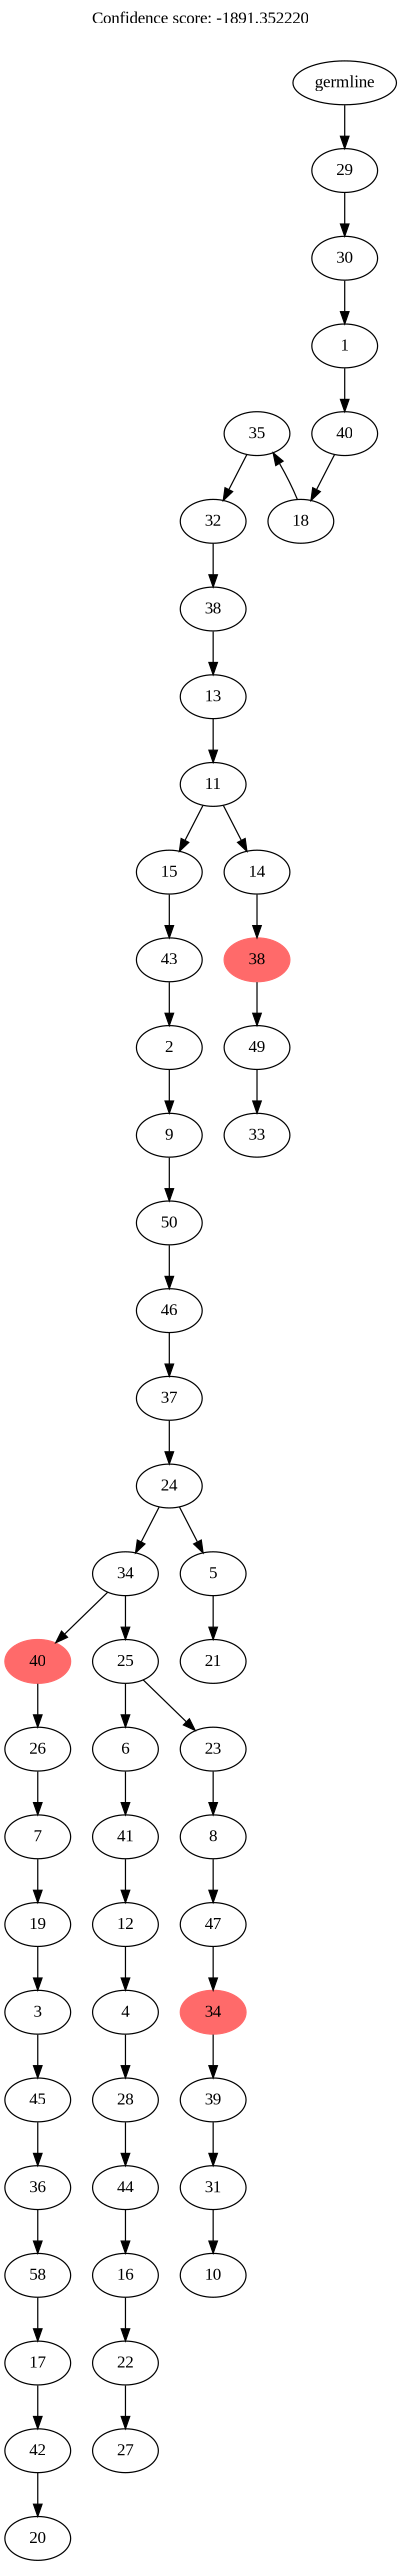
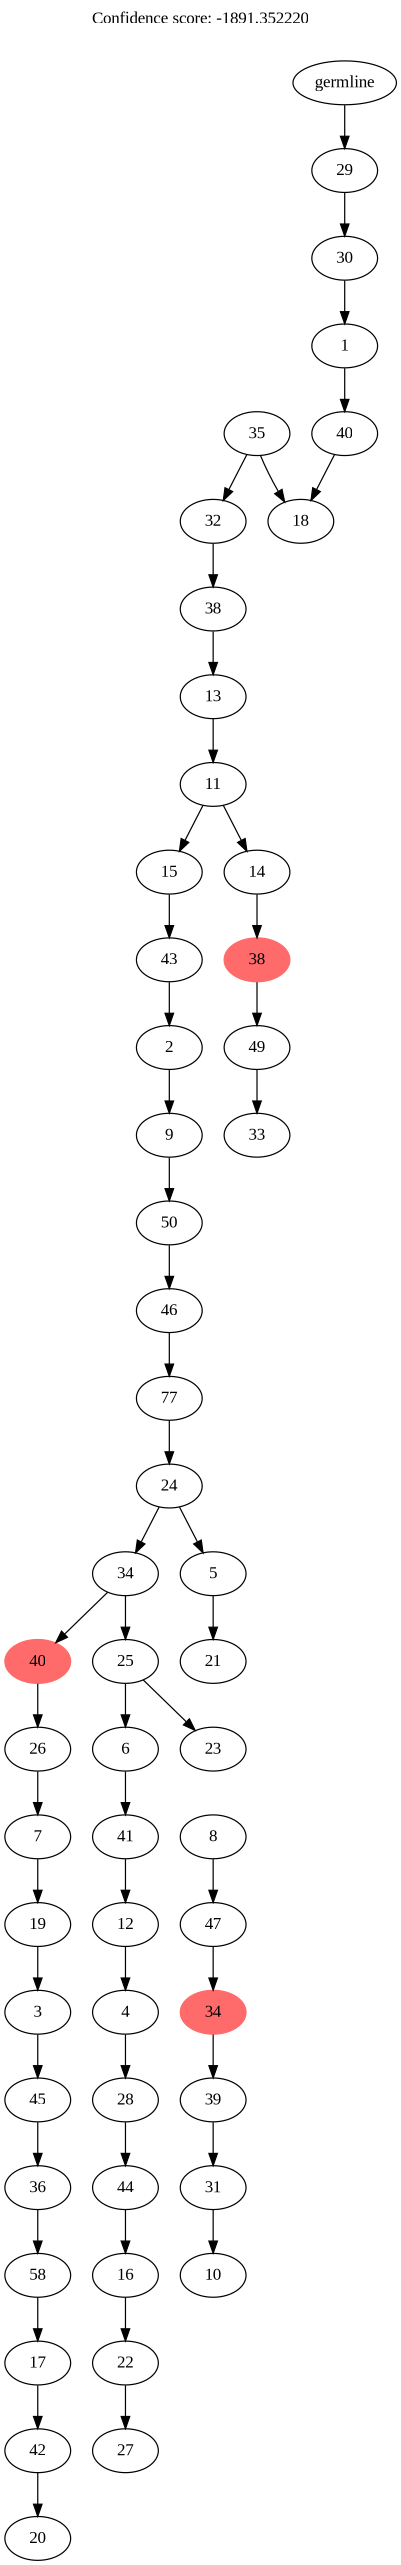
(289, 481) -> (269, 474)
(169, 1398) -> (169, 1398)
(213, 1787) -> none
